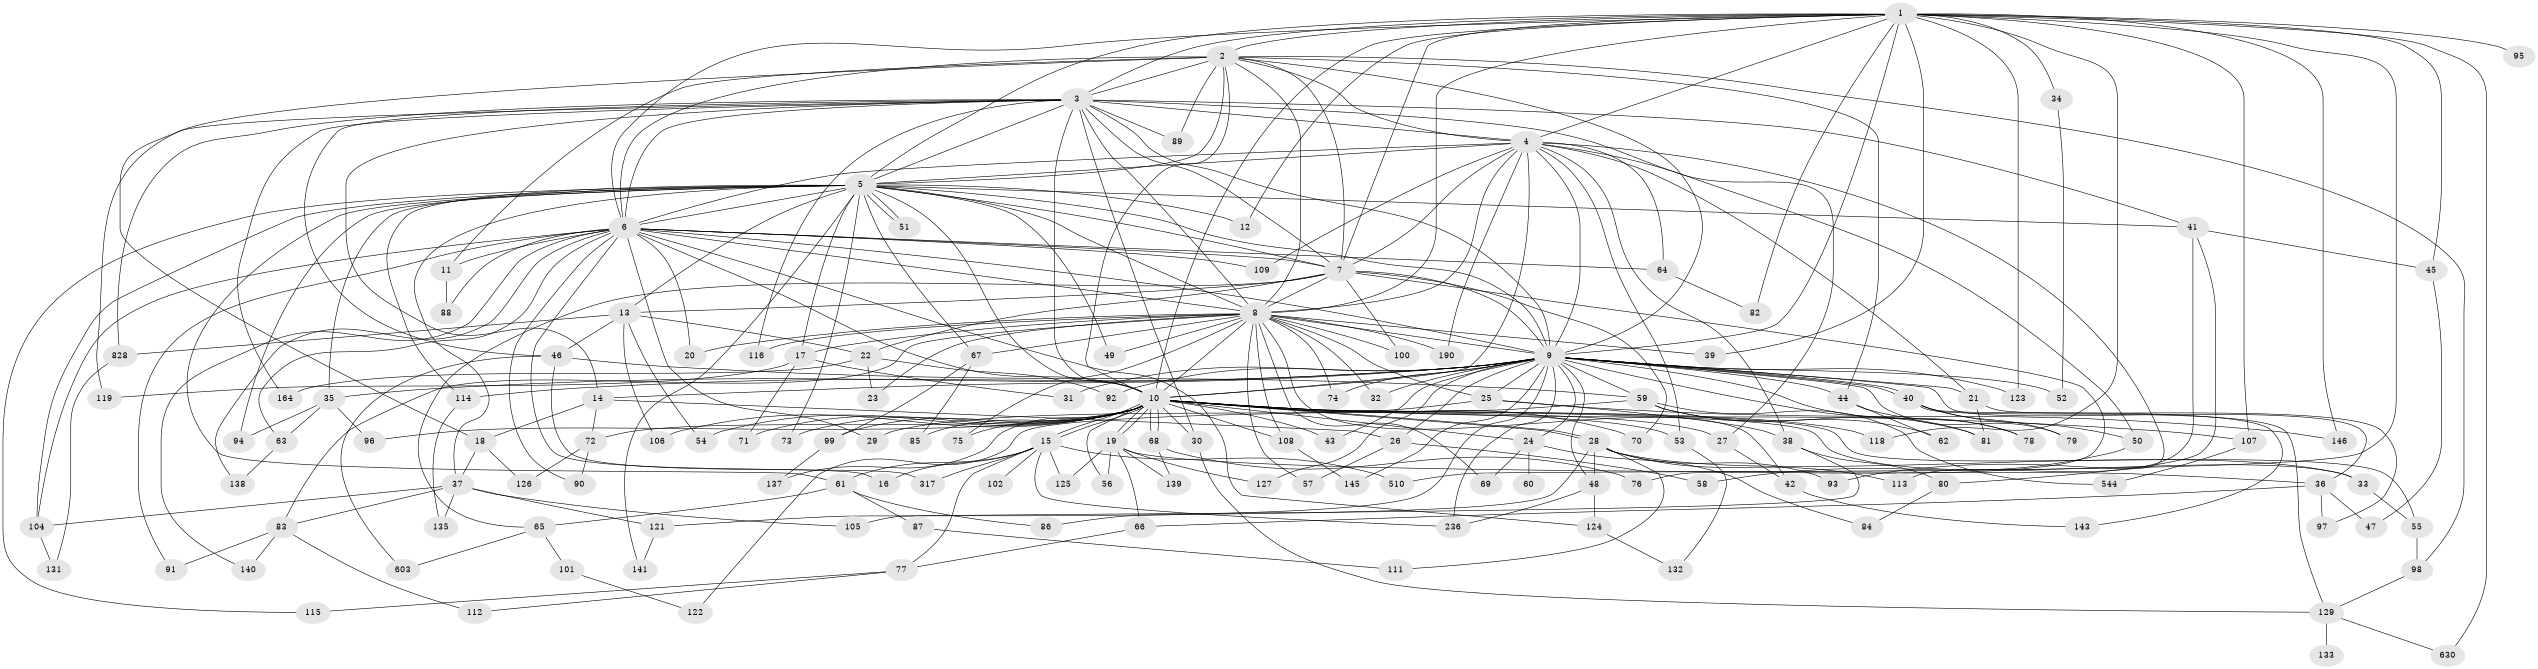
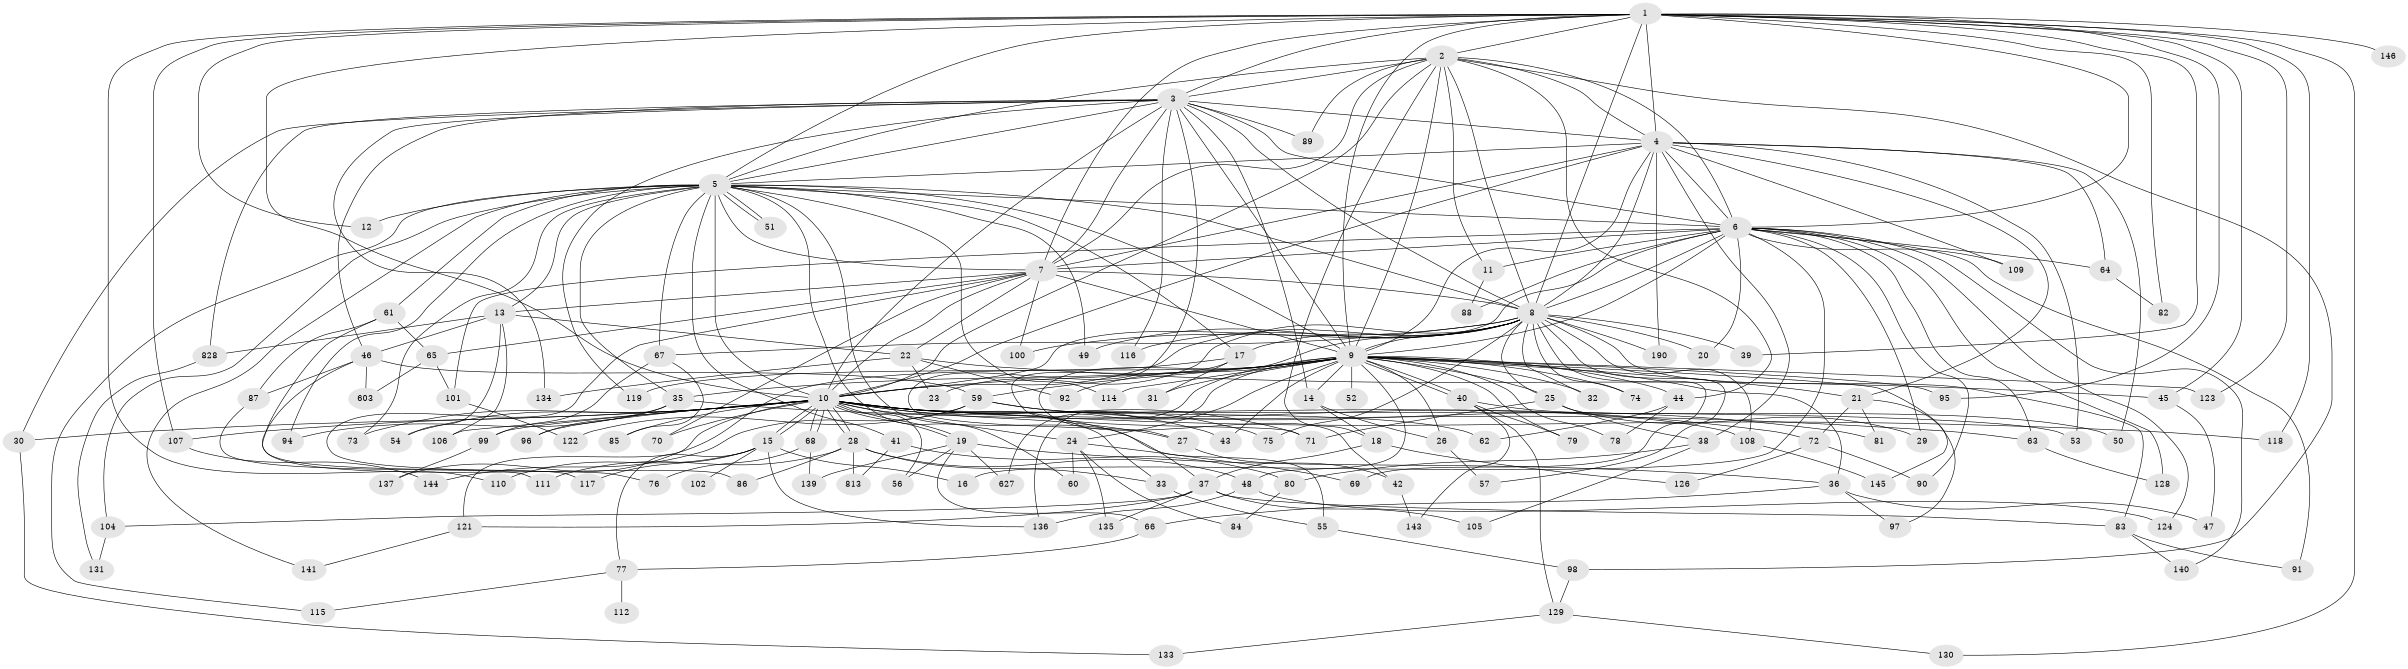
(2057, 99) -> none
(1642, 117) -> none
(2312, 249) -> (1442, 382)
(270, 272) -> (1020, 254)
none -> (925, 324)
none -> (823, 339)
none -> (310, 377)
(285, 399) -> (544, 399)
(1759, 402) -> (1651, 369)
(2098, 419) -> (1430, 418)
(594, 420) -> (1836, 420)
(433, 460) -> (1098, 482)
(943, 462) -> none
(238, 484) -> (2163, 484)
(928, 484) -> (588, 484)
(1063, 484) -> none
(1264, 484) -> (1007, 484)
(1397, 484) -> (499, 484)
(1702, 484) -> none
(1833, 484) -> none
(1900, 484) -> (854, 484)
(2110, 484) -> (431, 484)
(1453, 527) -> (1041, 527)
(1676, 570) -> none
(374, 578) -> none
(1728, 603) -> (521, 637)
(2448, 656) -> (1946, 656)
